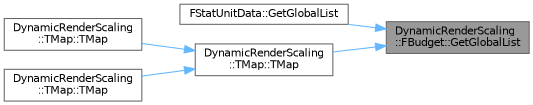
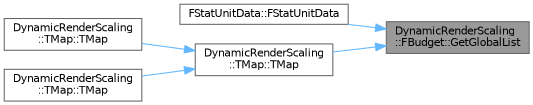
(264, 14) -> (264, 14)
